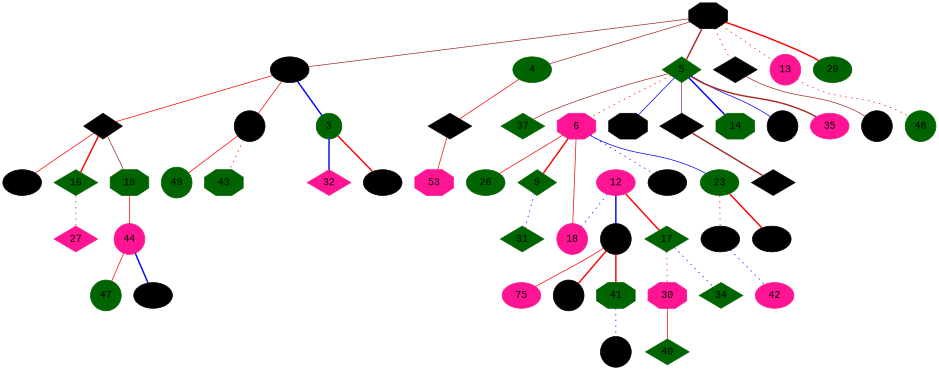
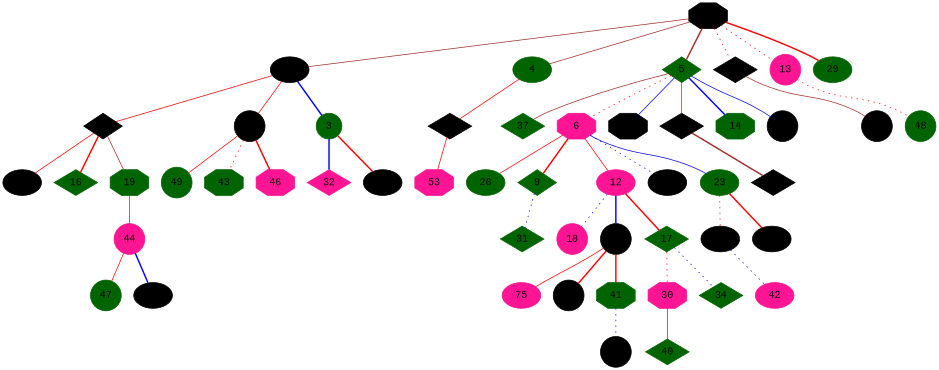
(830, 126) -> none
(574, 181) -> (596, 155)
none -> (275, 183)
(76, 239) -> none
